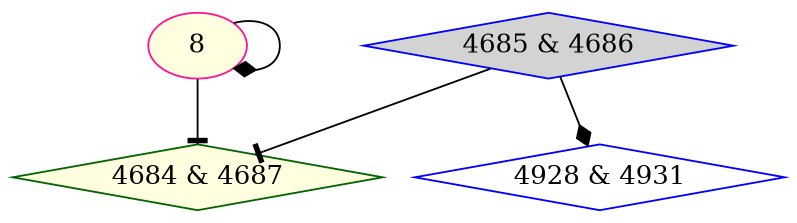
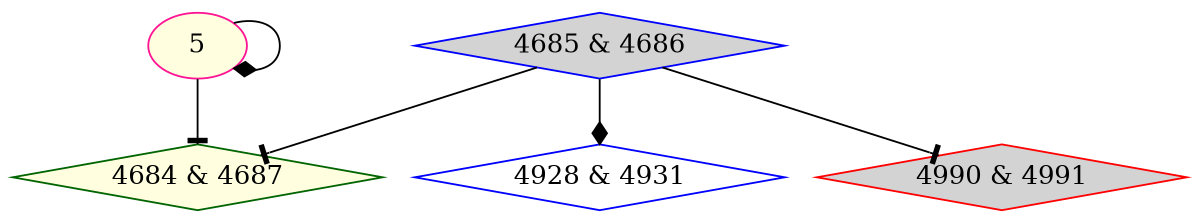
(198, 46) -> (198, 46)
none -> (1002, 177)
